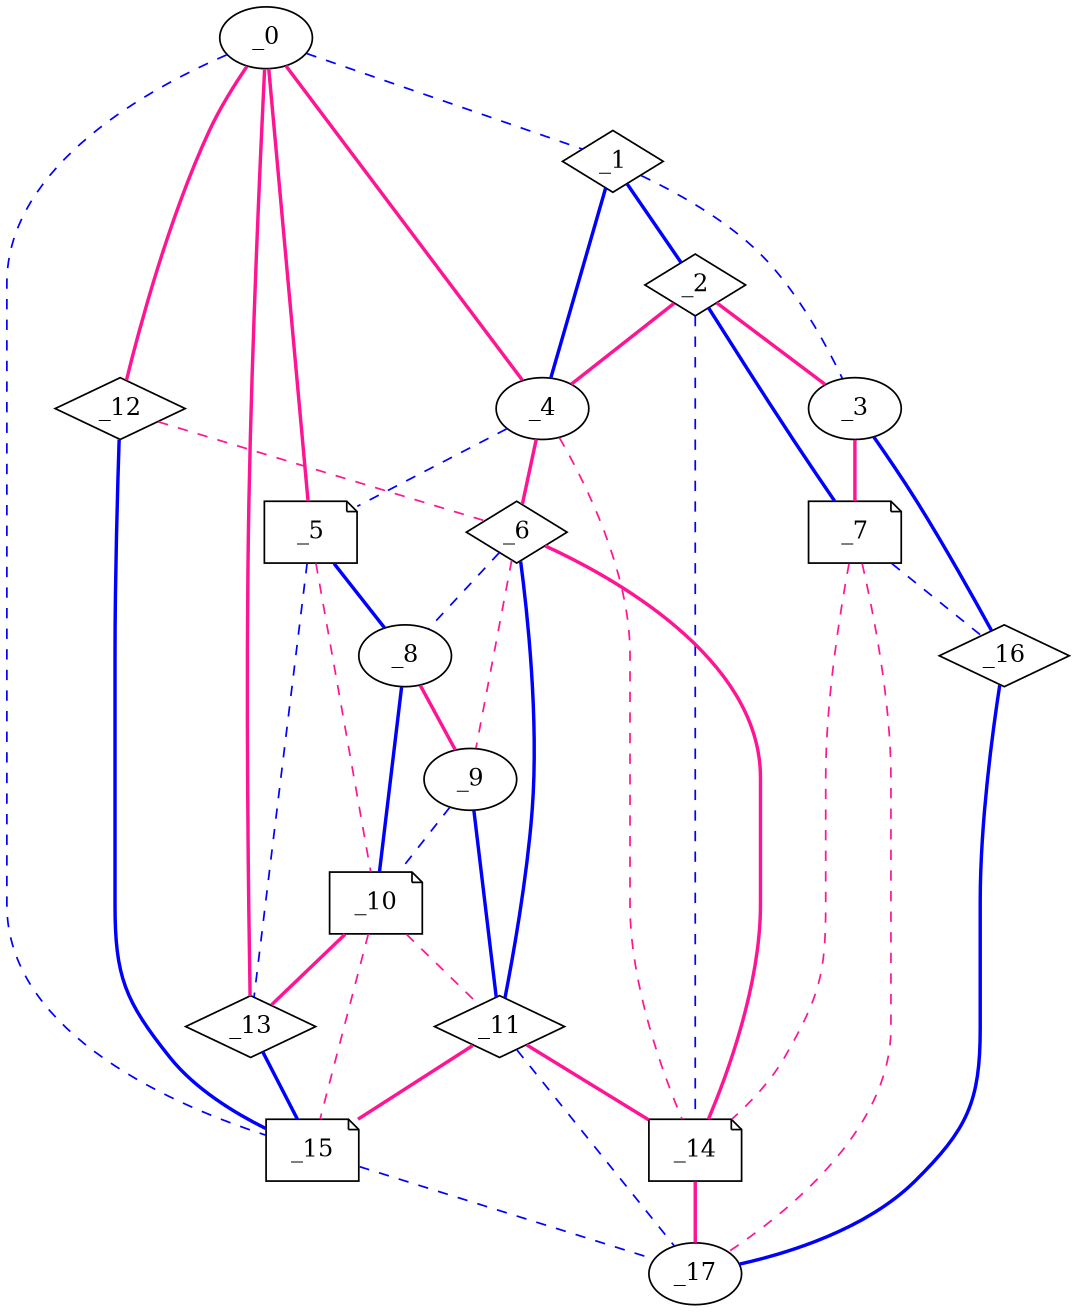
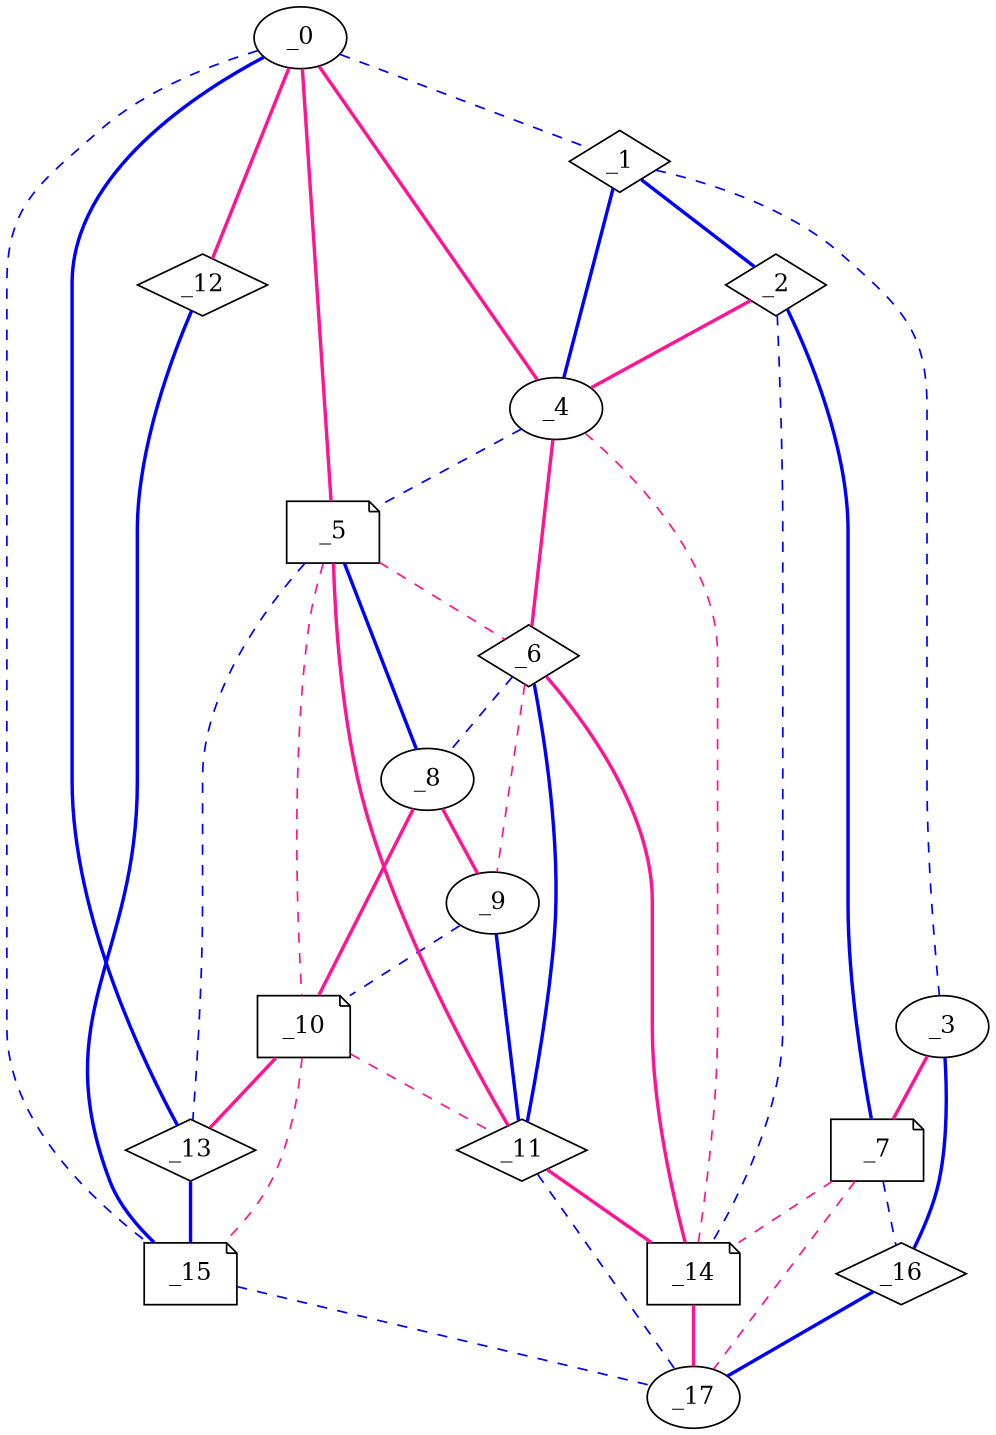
(771, 344) -> none
(321, 471) -> (442, 601)
(248, 532) -> (72, 559)
(391, 779) -> (366, 902)
(415, 1082) -> (376, 843)
